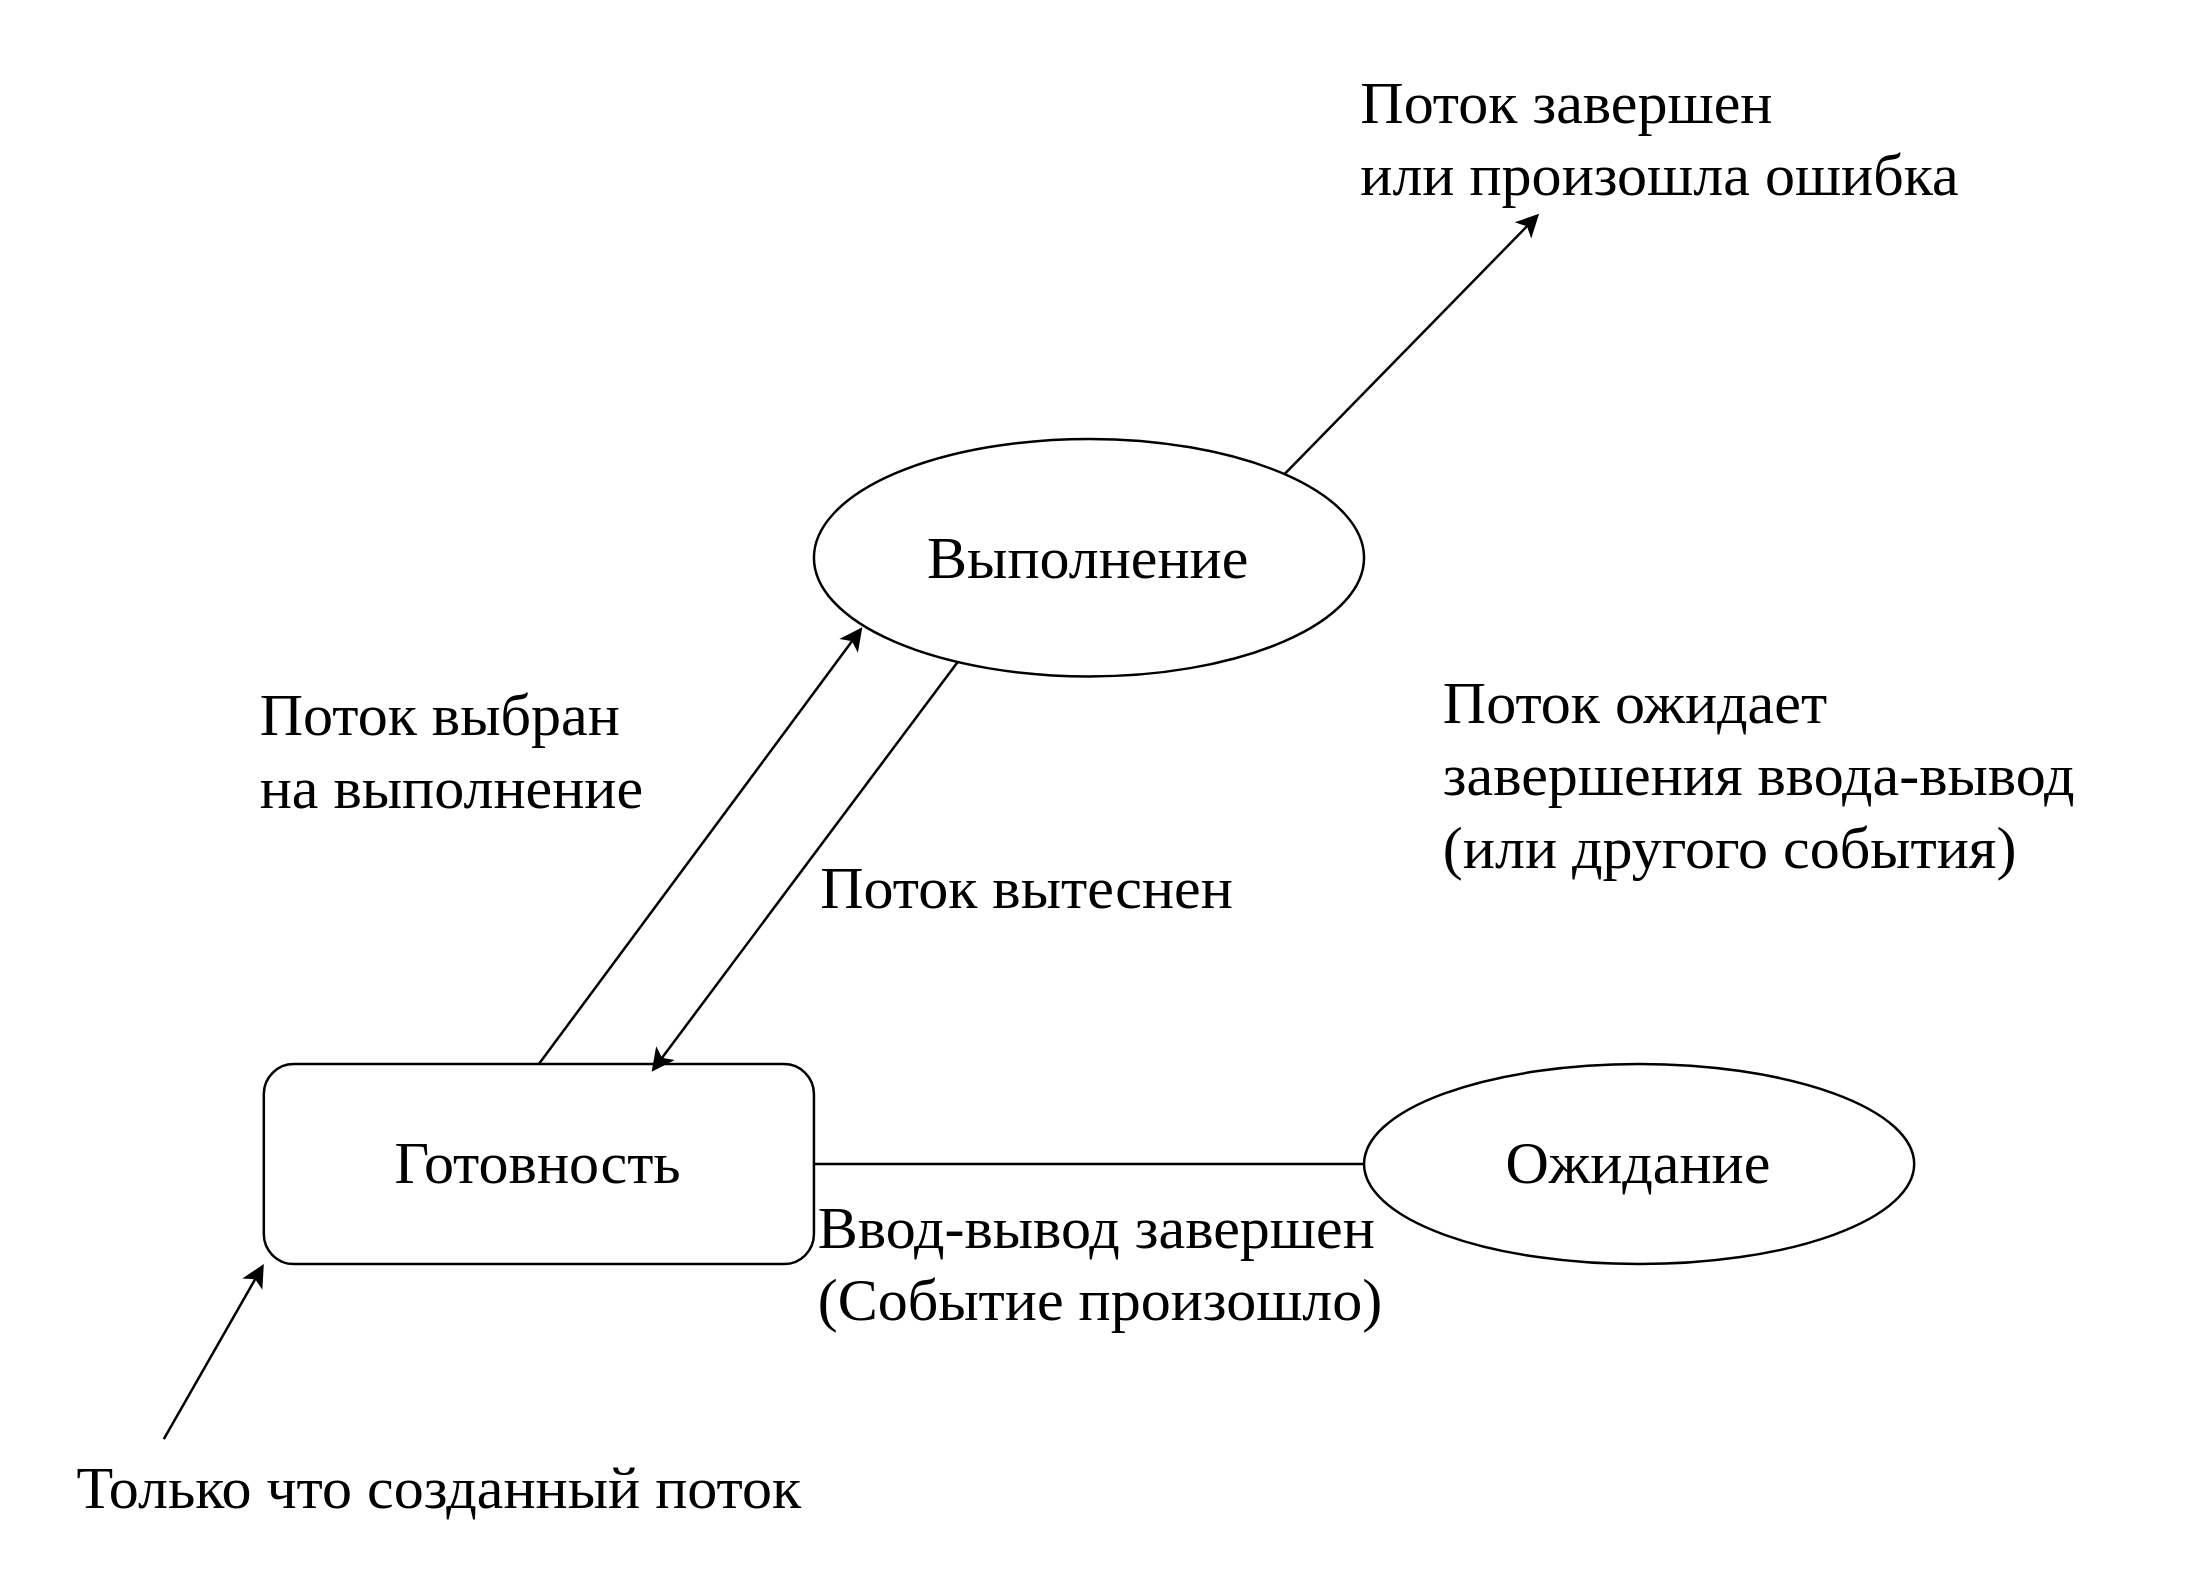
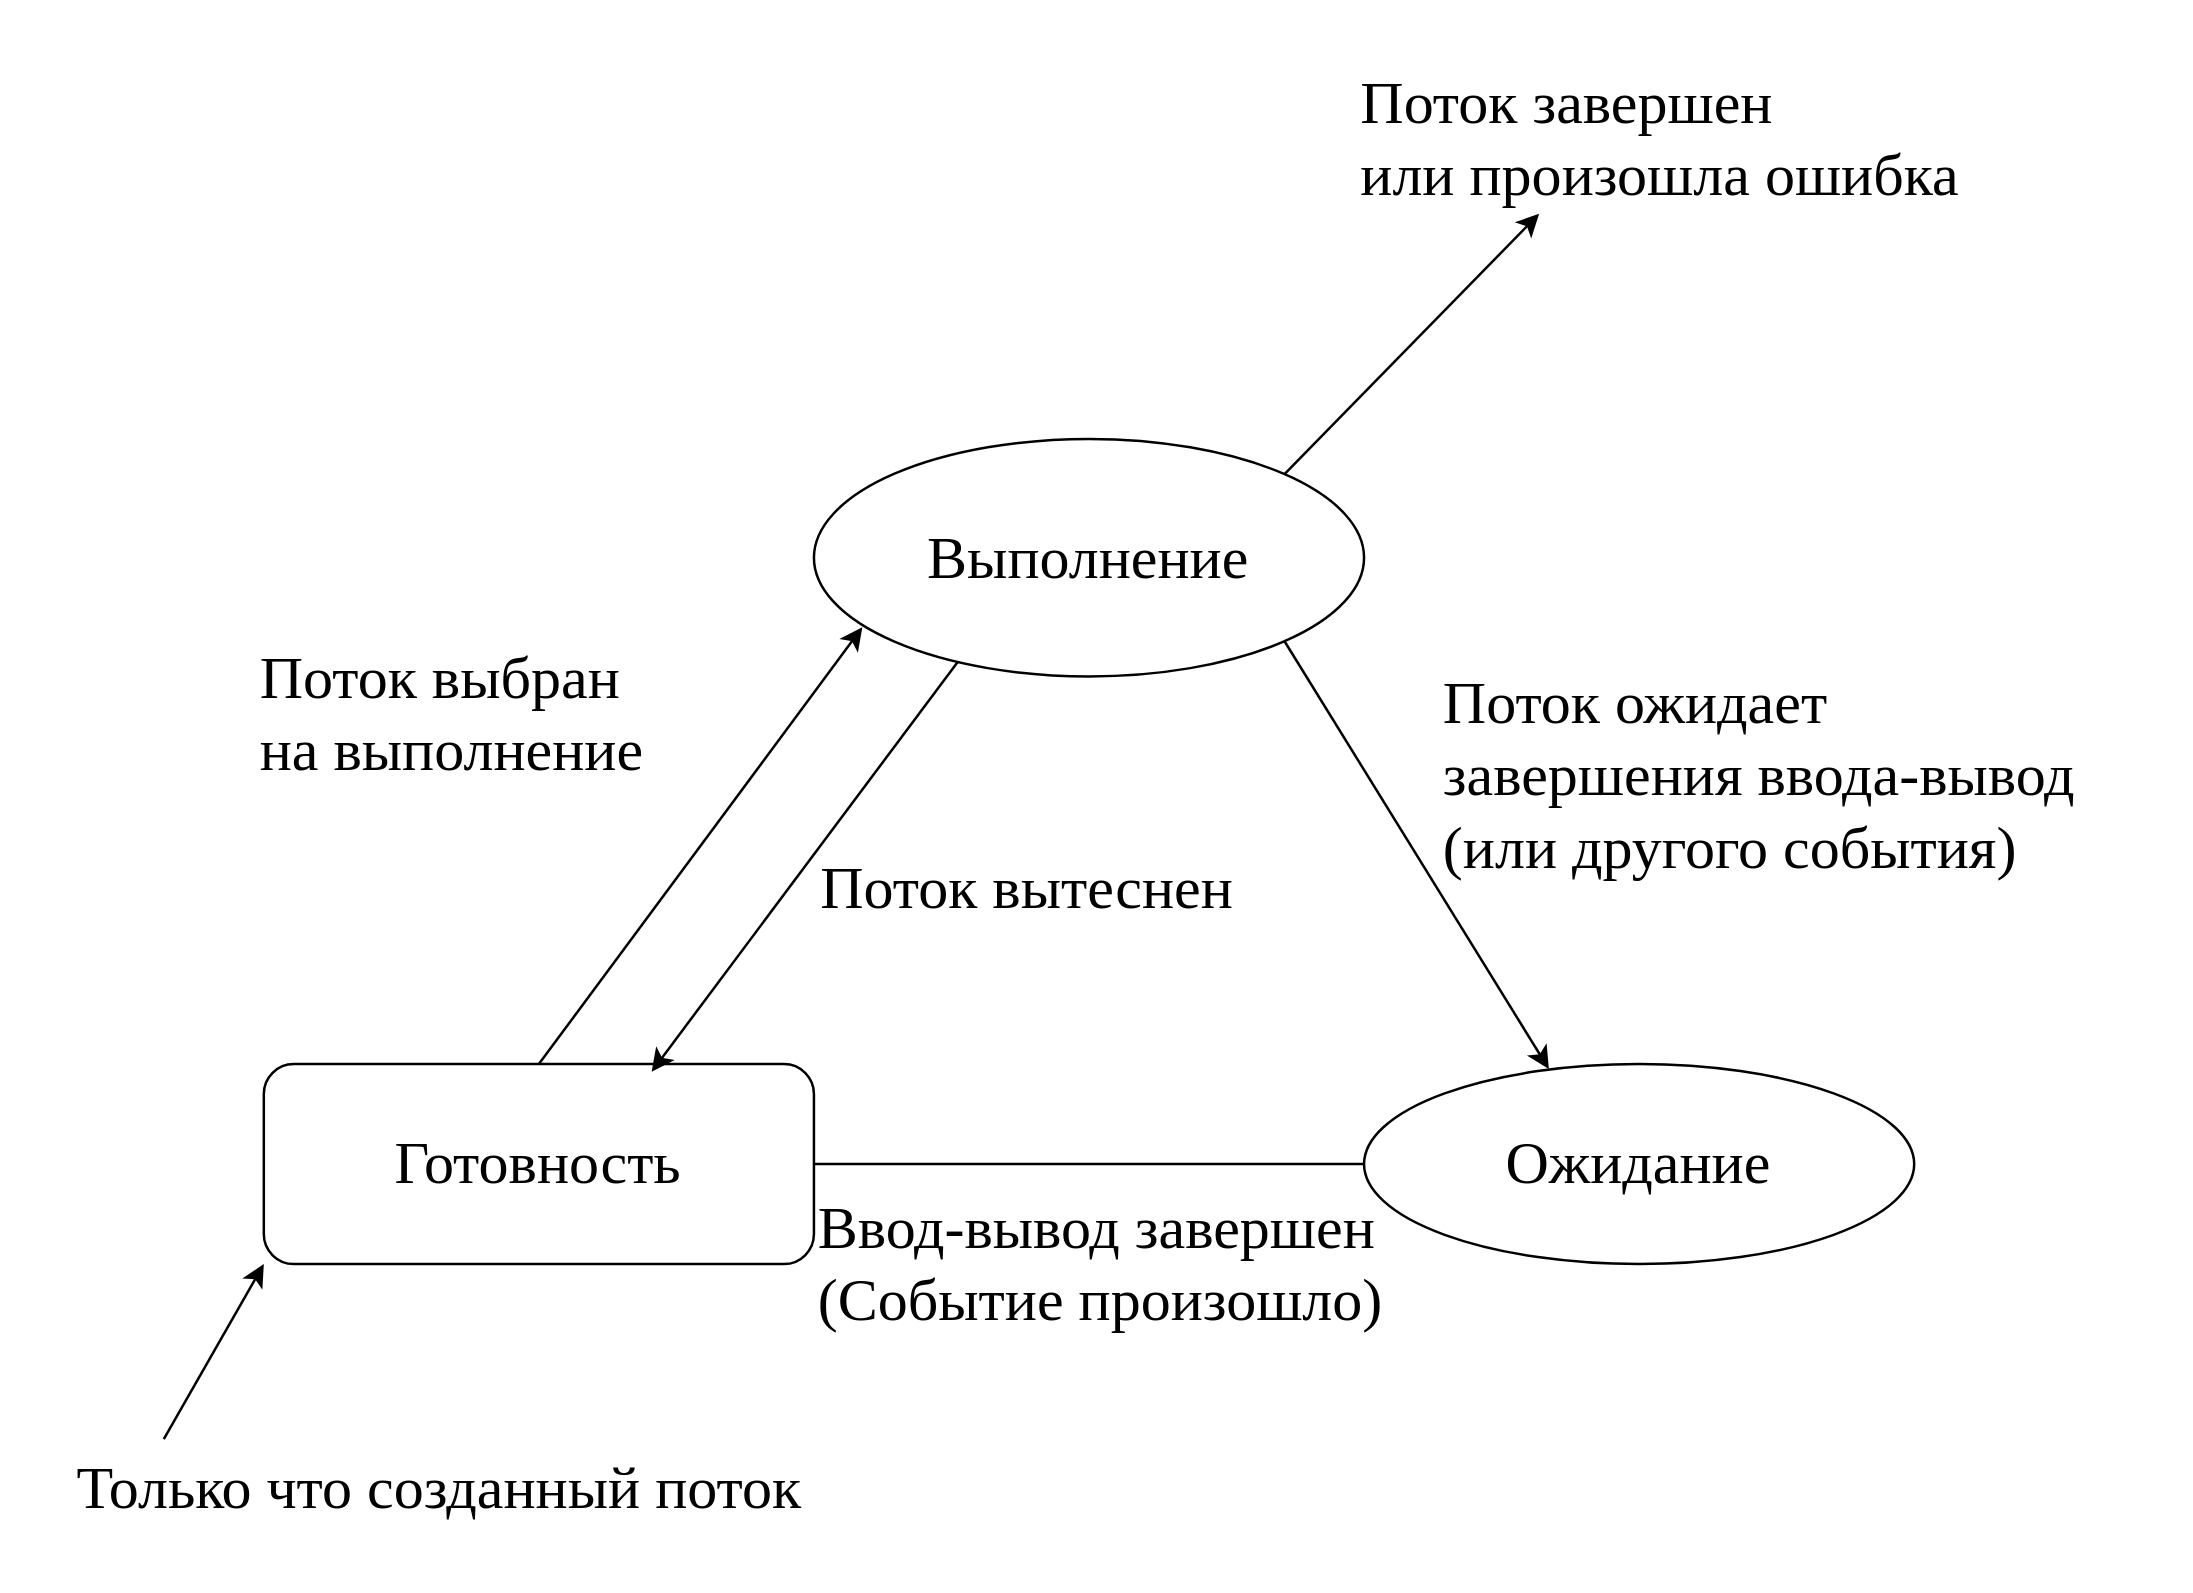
(451, 751) -> (451, 714)
none -> (1412, 848)
